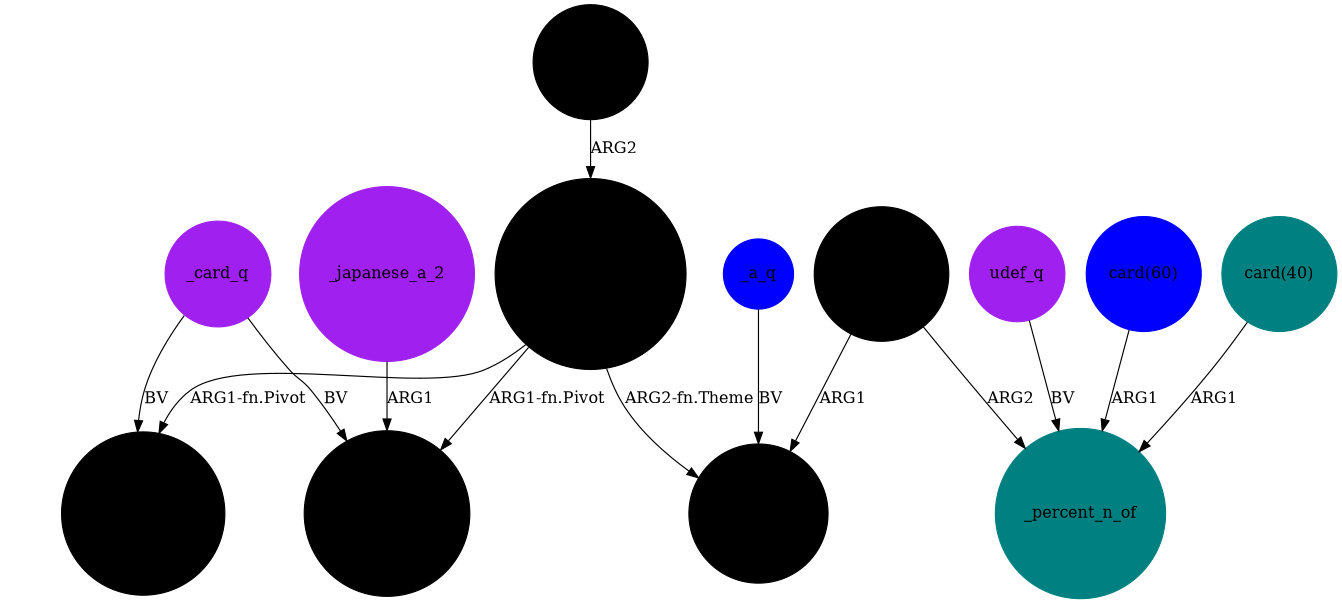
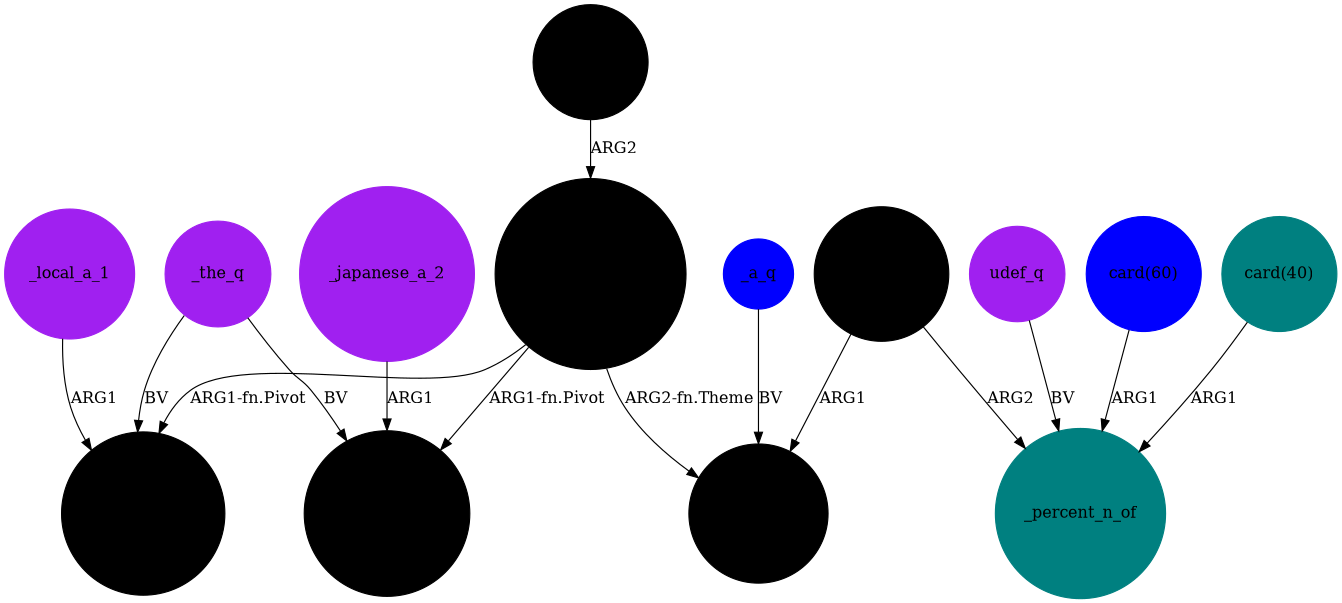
none -> (70, 274)
(218, 274) -> (218, 274)
